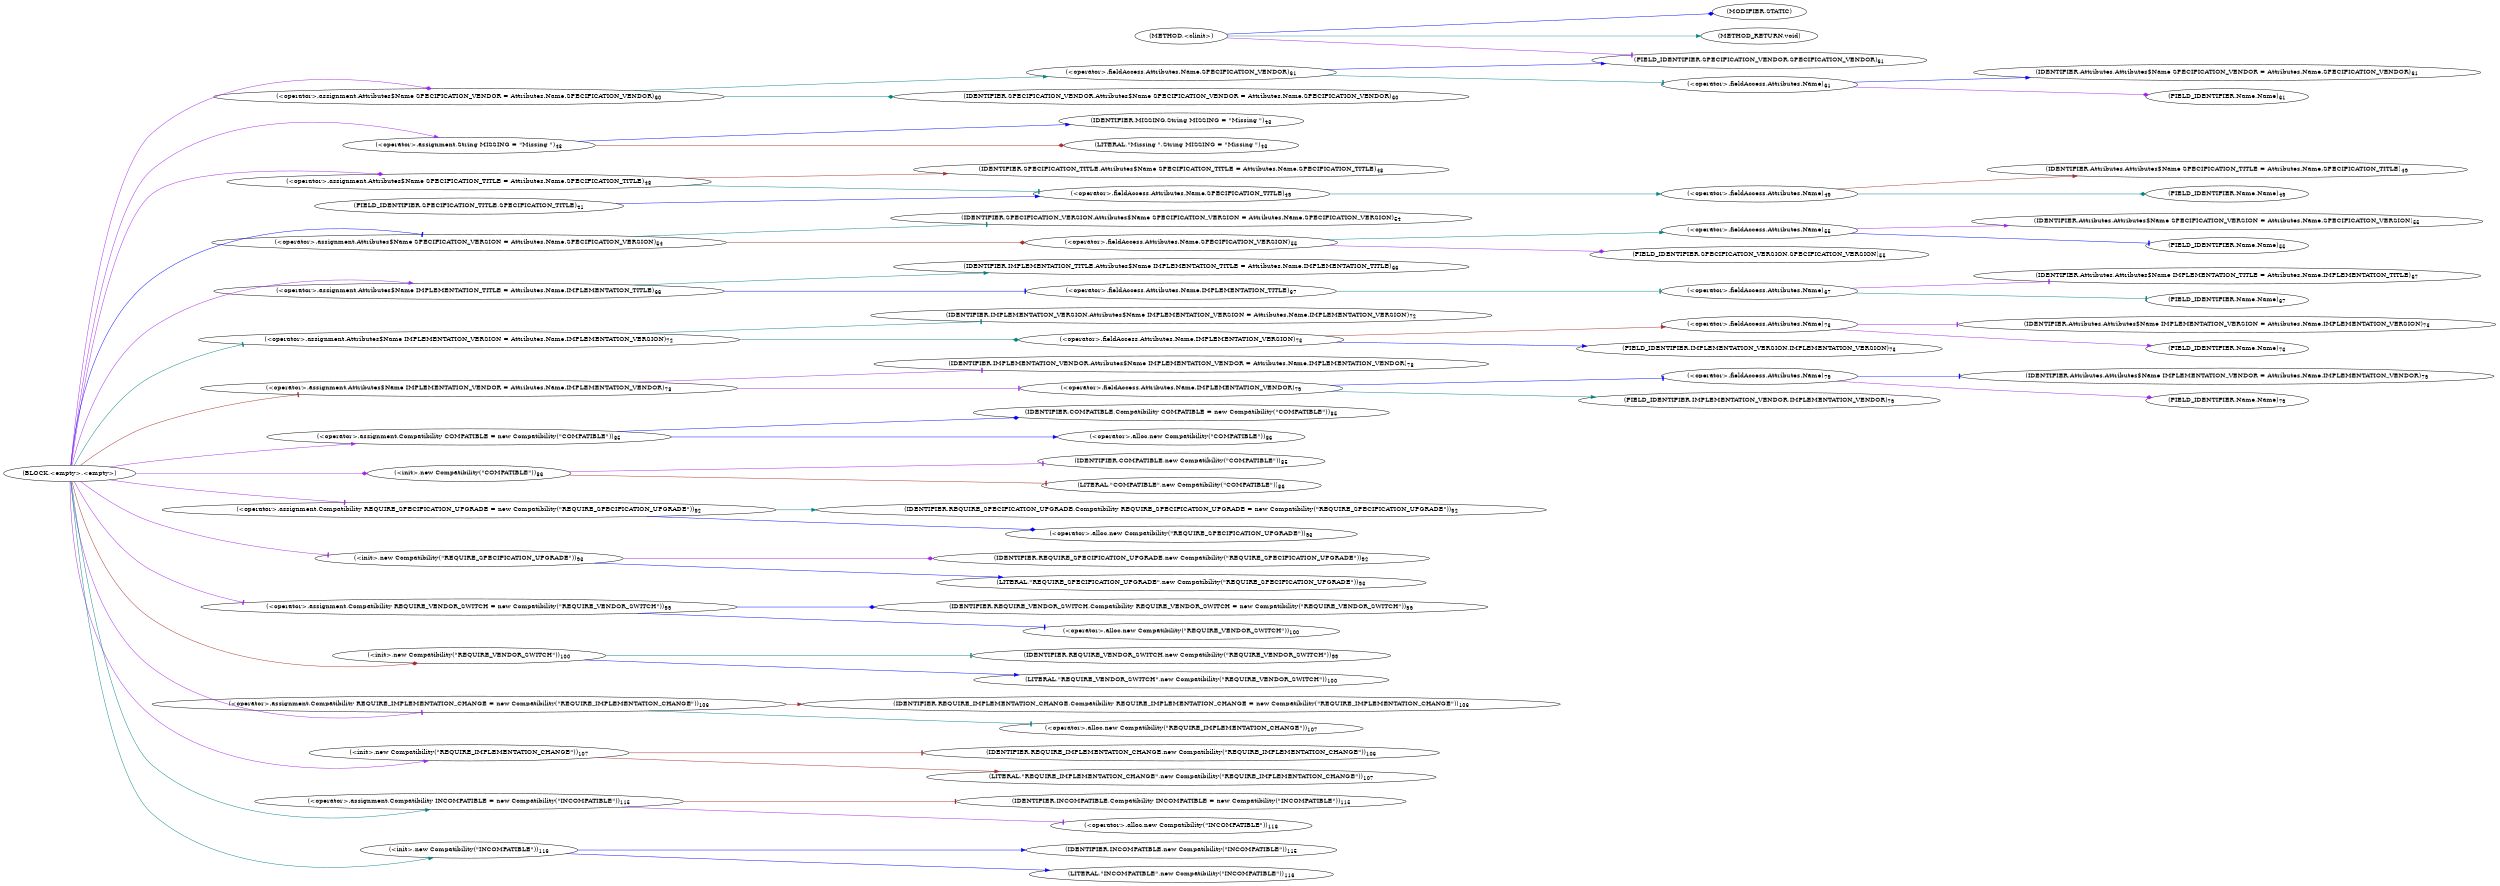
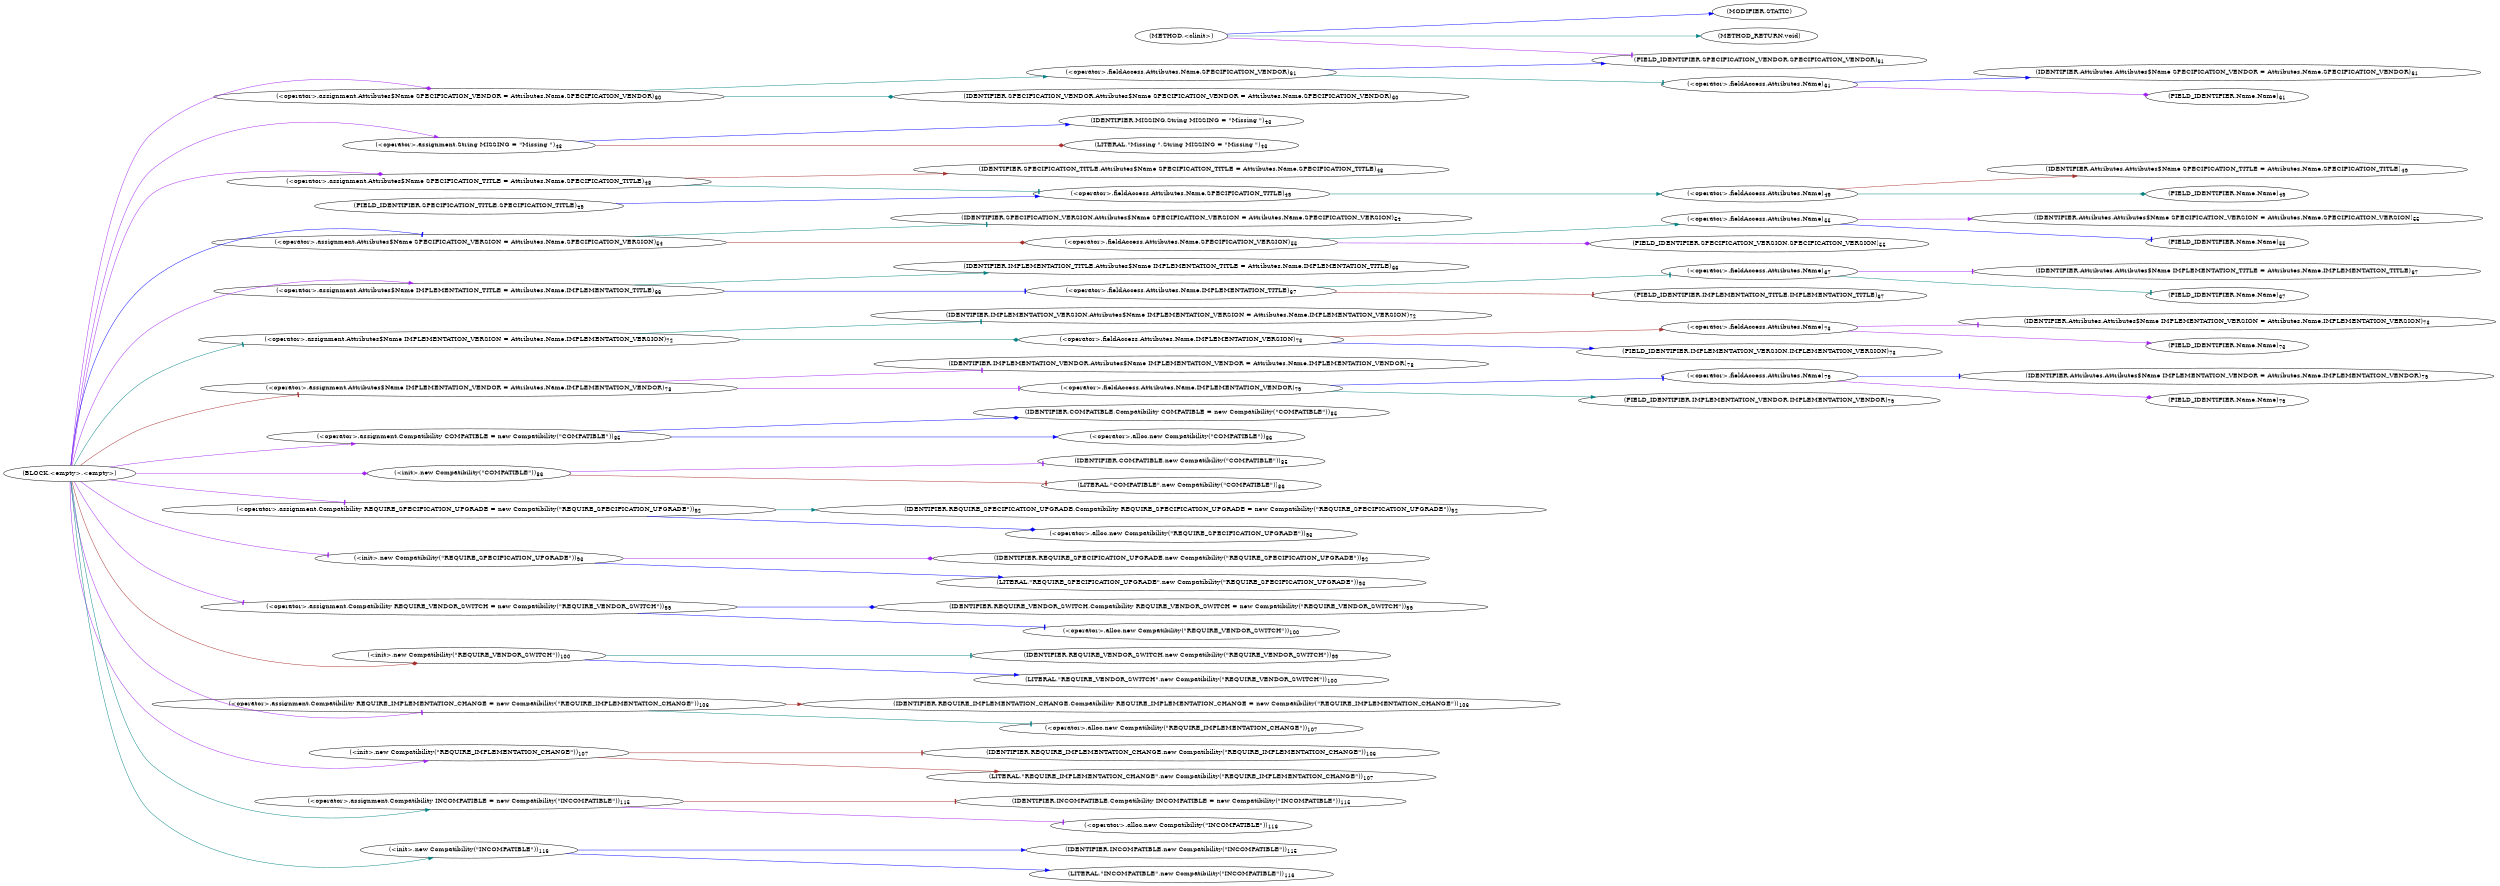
(1467, 24) -> (1468, 24)
(581, 205) -> (581, 205)
none -> (1759, 296)
